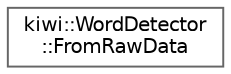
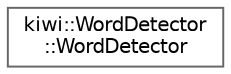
(116, 37) -> (116, 37)
